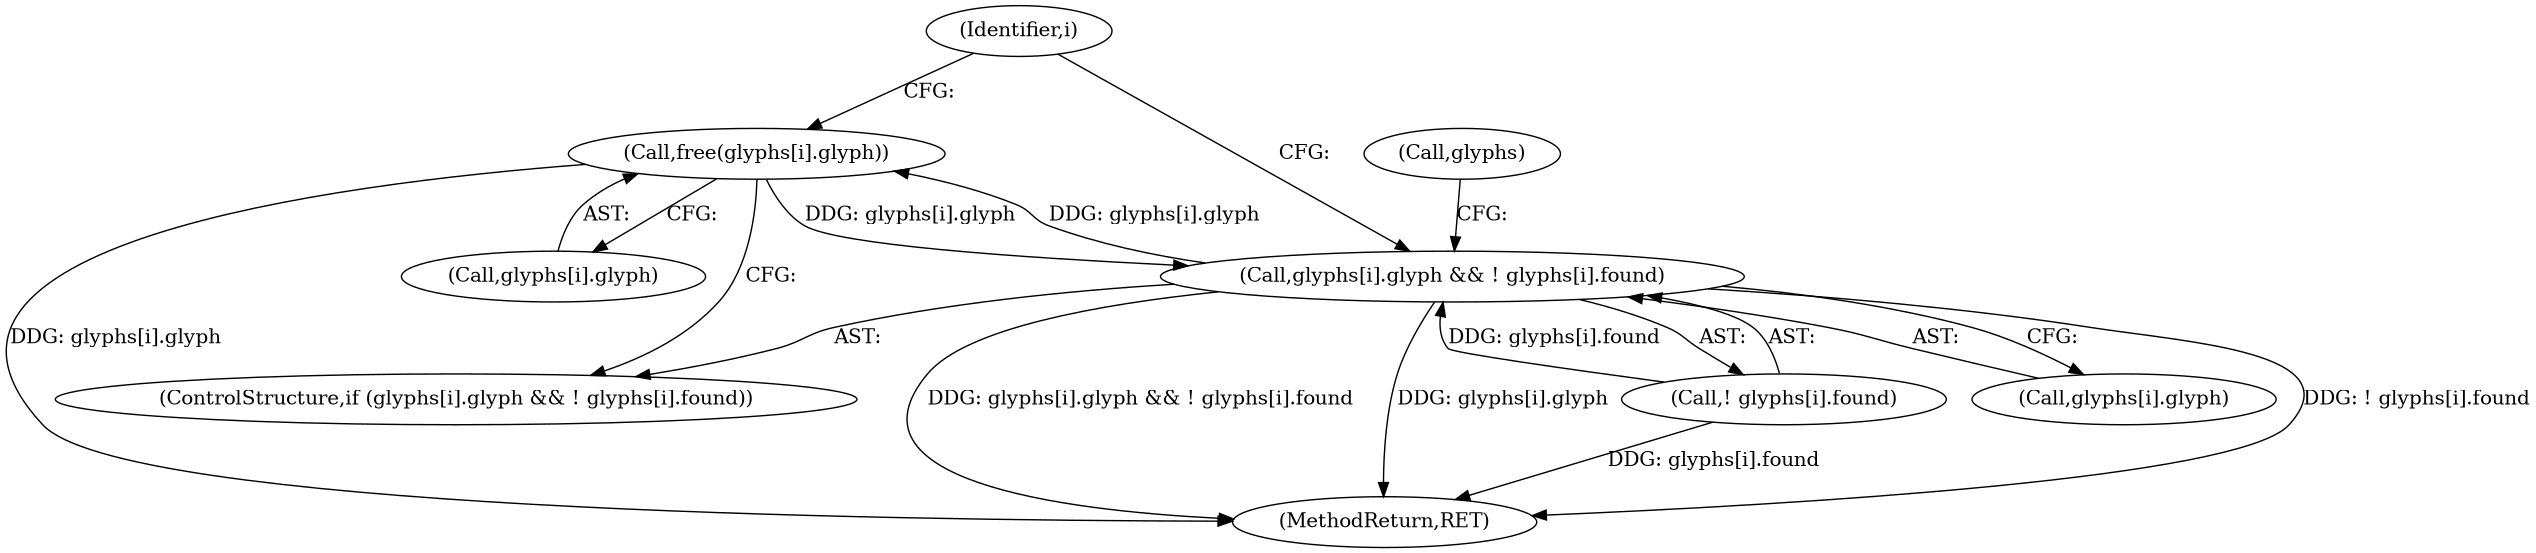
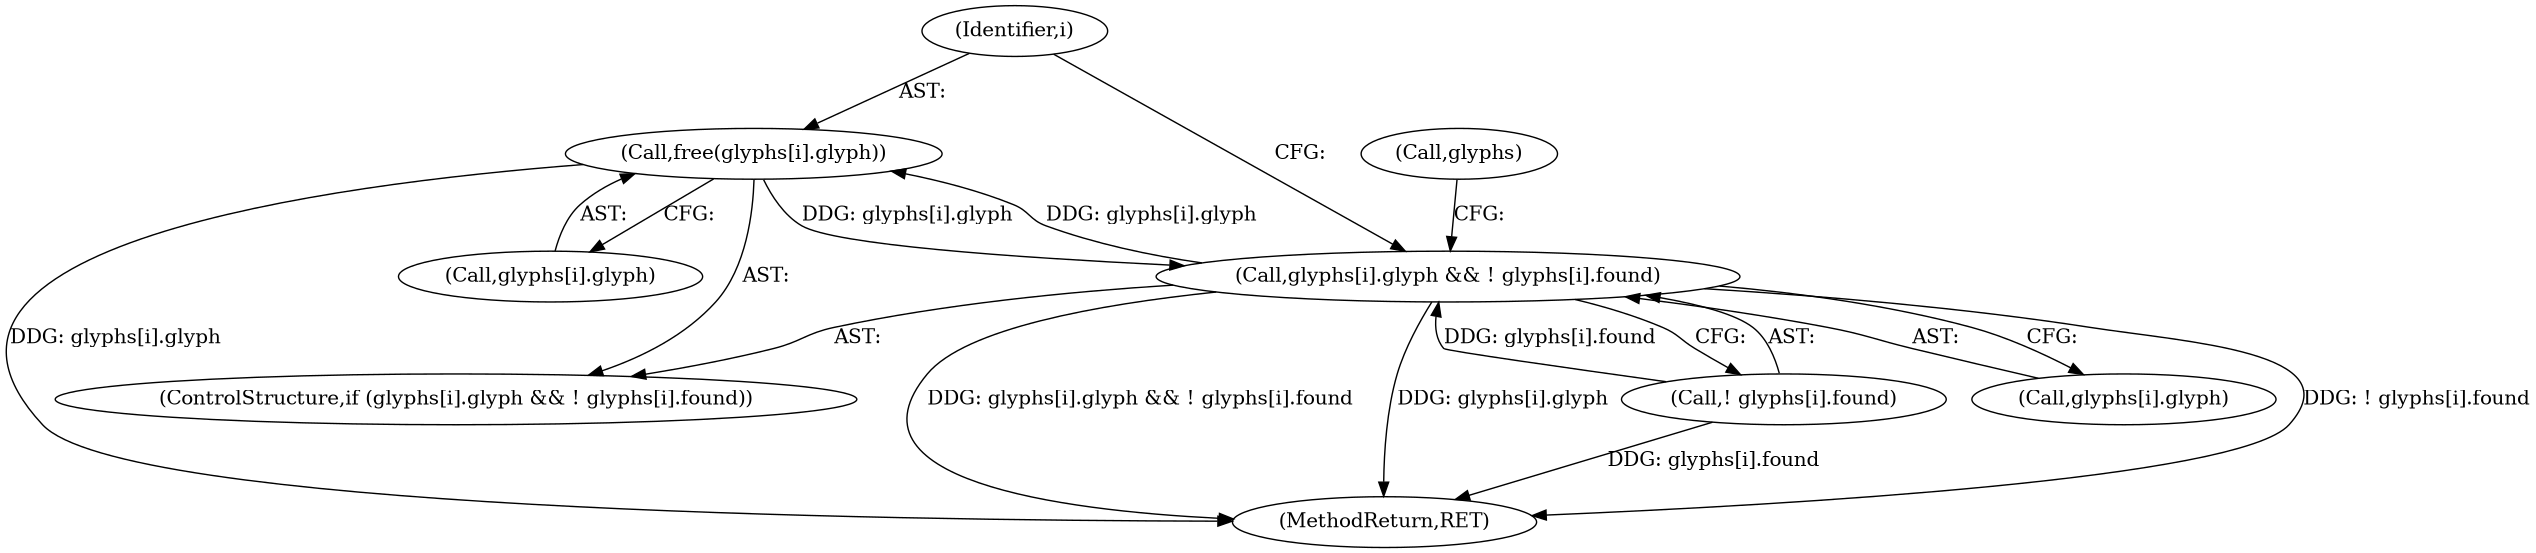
(932, 92) -> (926, 92)
(774, 277) -> (769, 277)
(1726, 338) -> (1724, 338)
